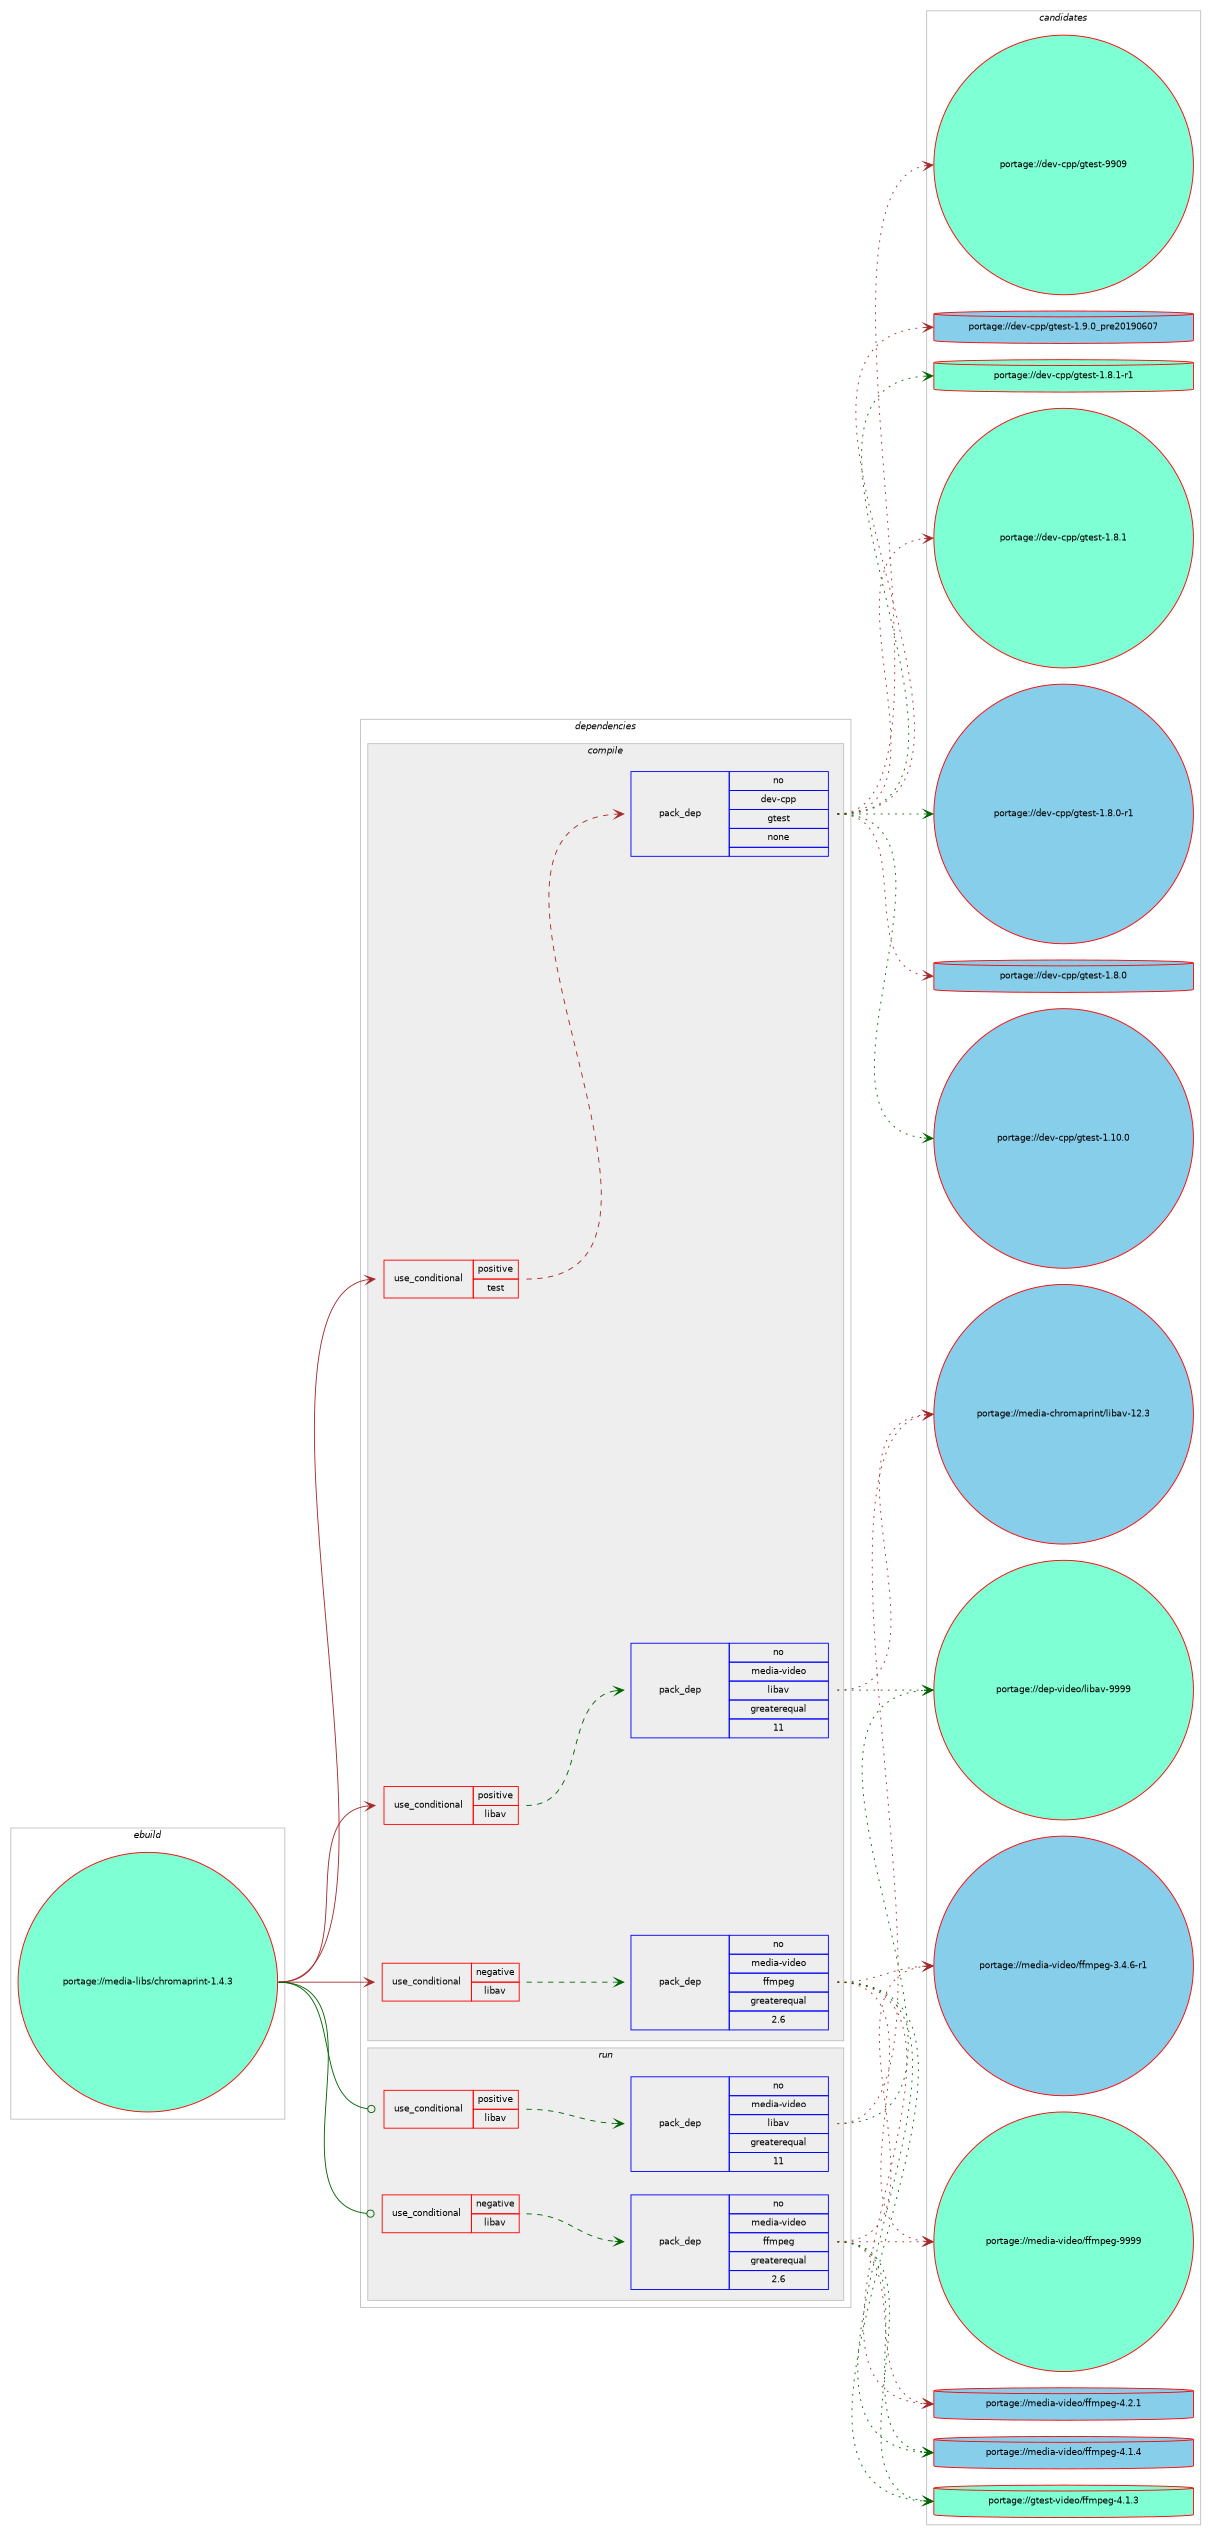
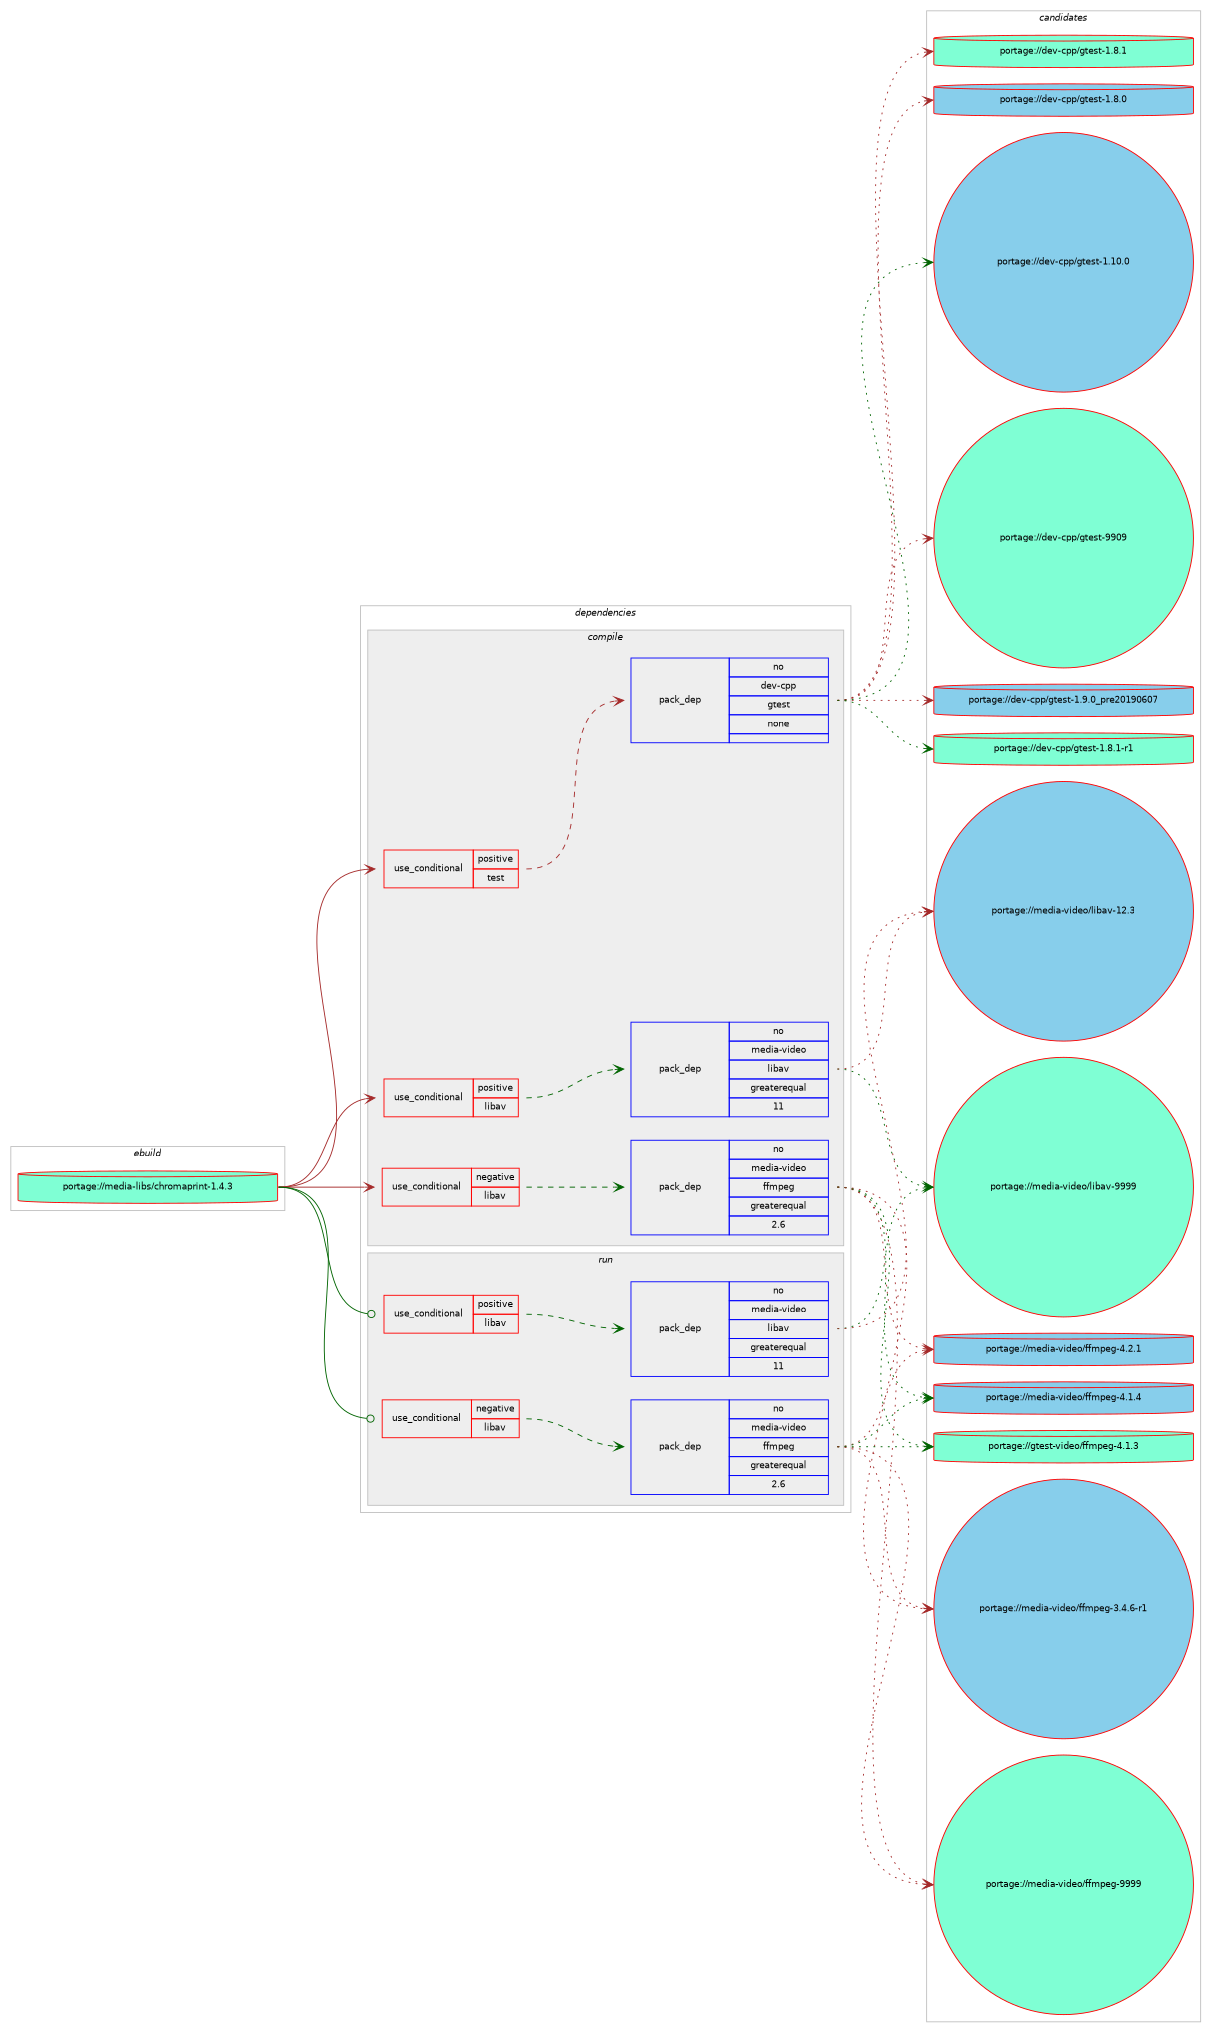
(1064, 538) -> (1064, 51)
(1064, 814) -> none
(1064, 1414) -> (1064, 911)
(1064, 1690) -> (1064, 1187)
(148, 1982) -> (148, 1187)
